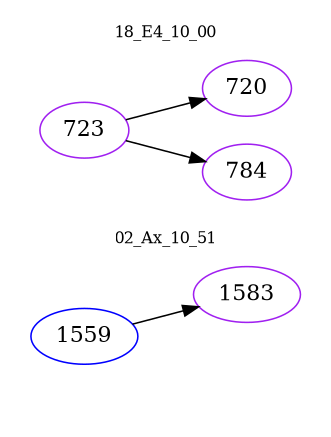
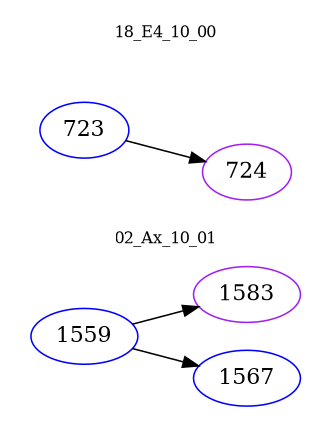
(247, 88) -> none
(84, 130) -> (84, 130)
(247, 172) -> (247, 172)
(166, 239) -> (166, 239)
none -> (247, 378)
